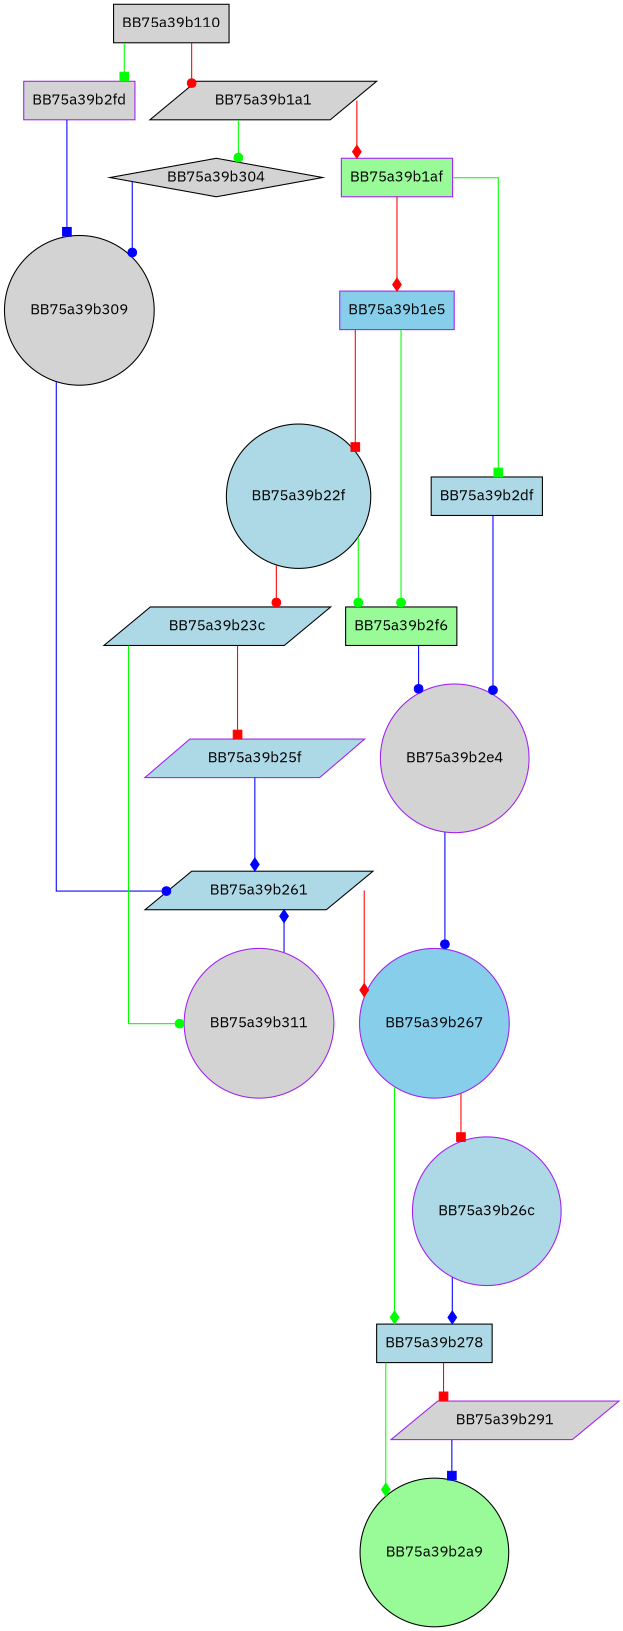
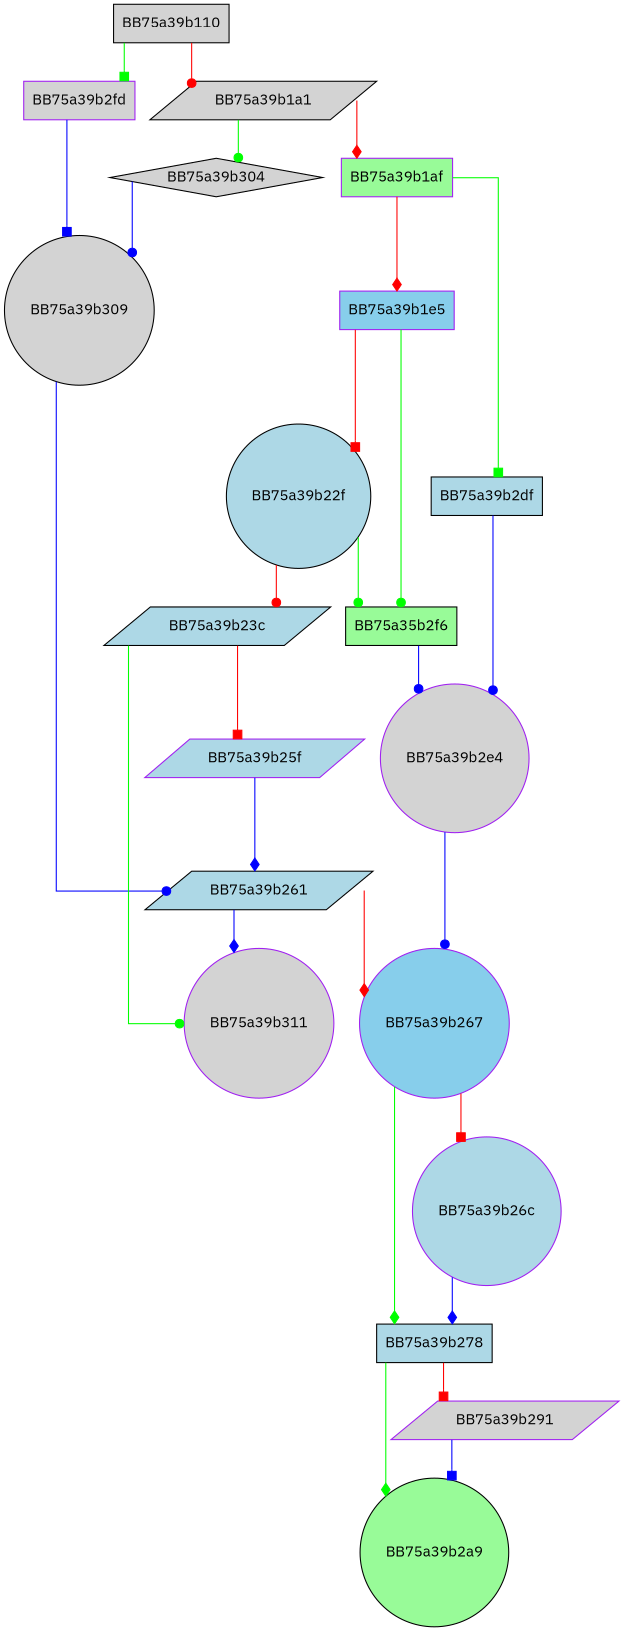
(401, 626) -> (401, 626)
(284, 937) -> (234, 925)
